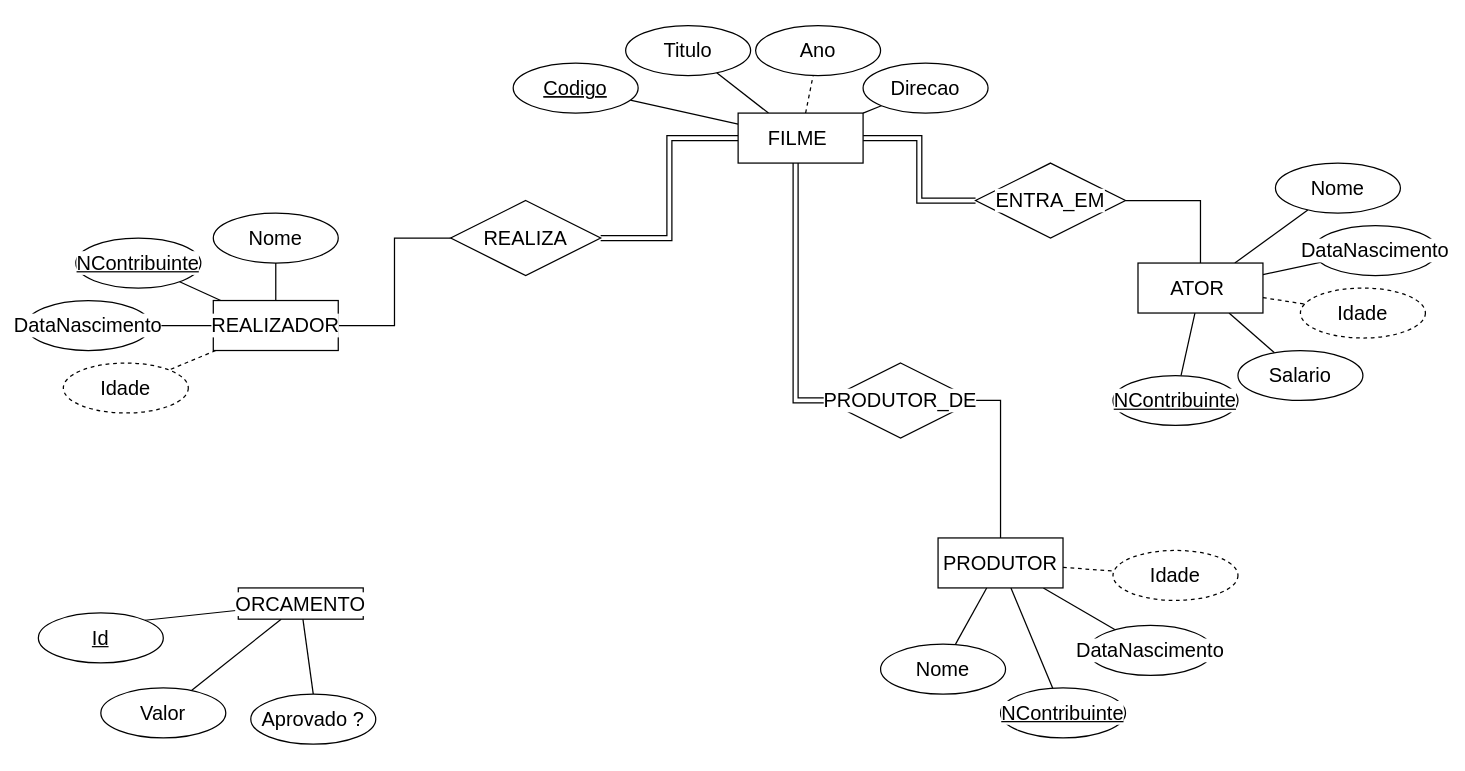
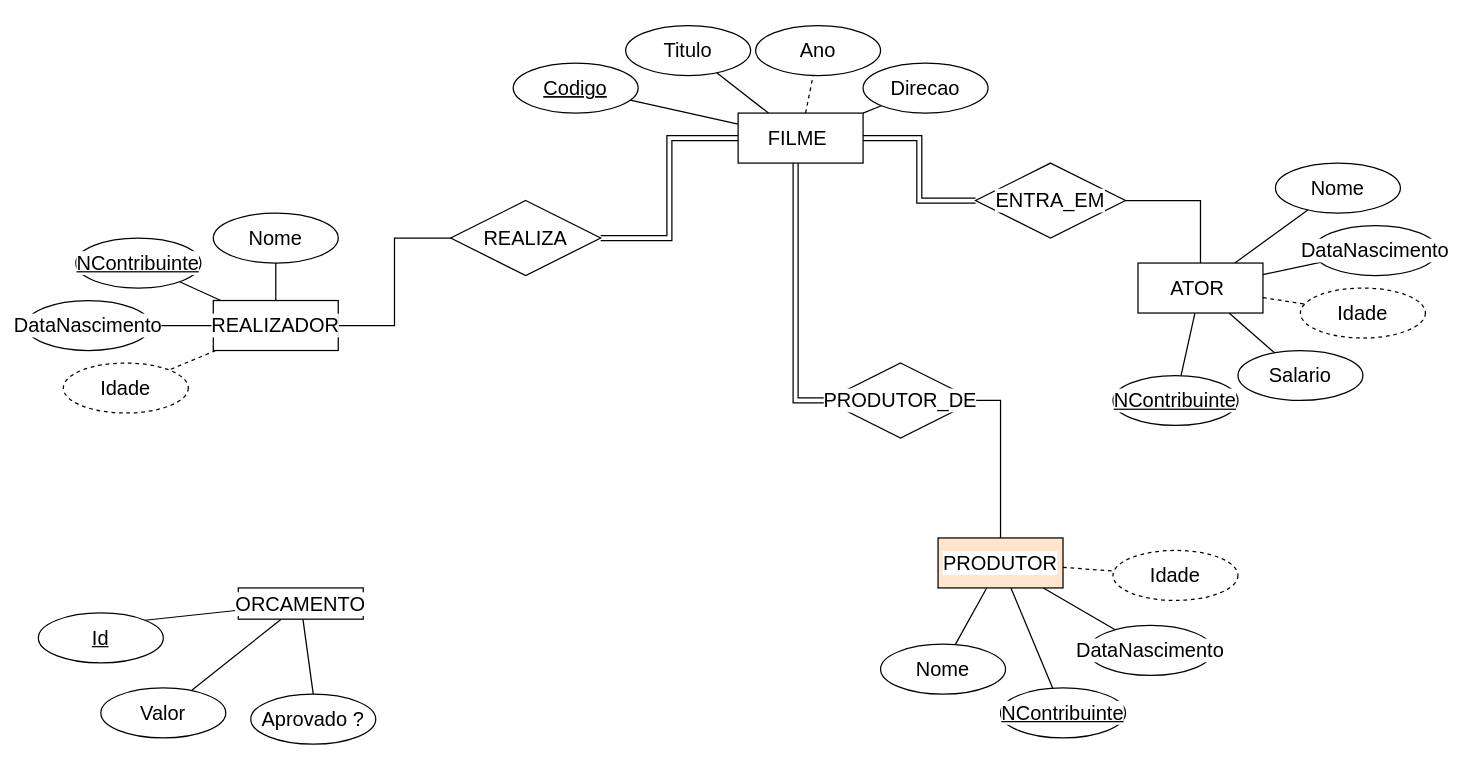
(1001, 563) -> (1001, 563)
